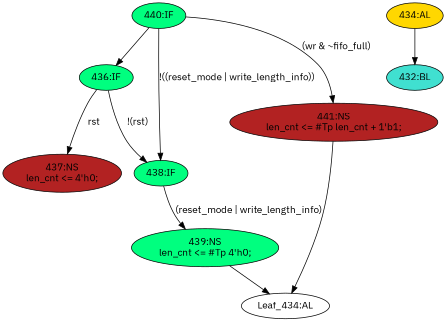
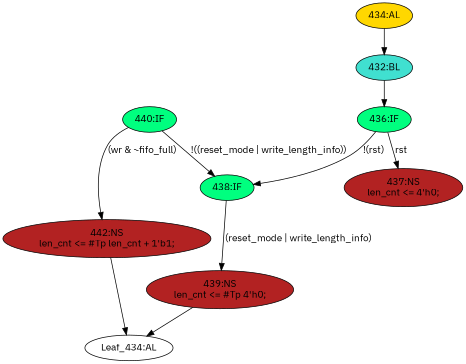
(135, 44) -> (384, 90)
(334, 122) -> (107, 239)
(205, 248) -> (220, 290)
